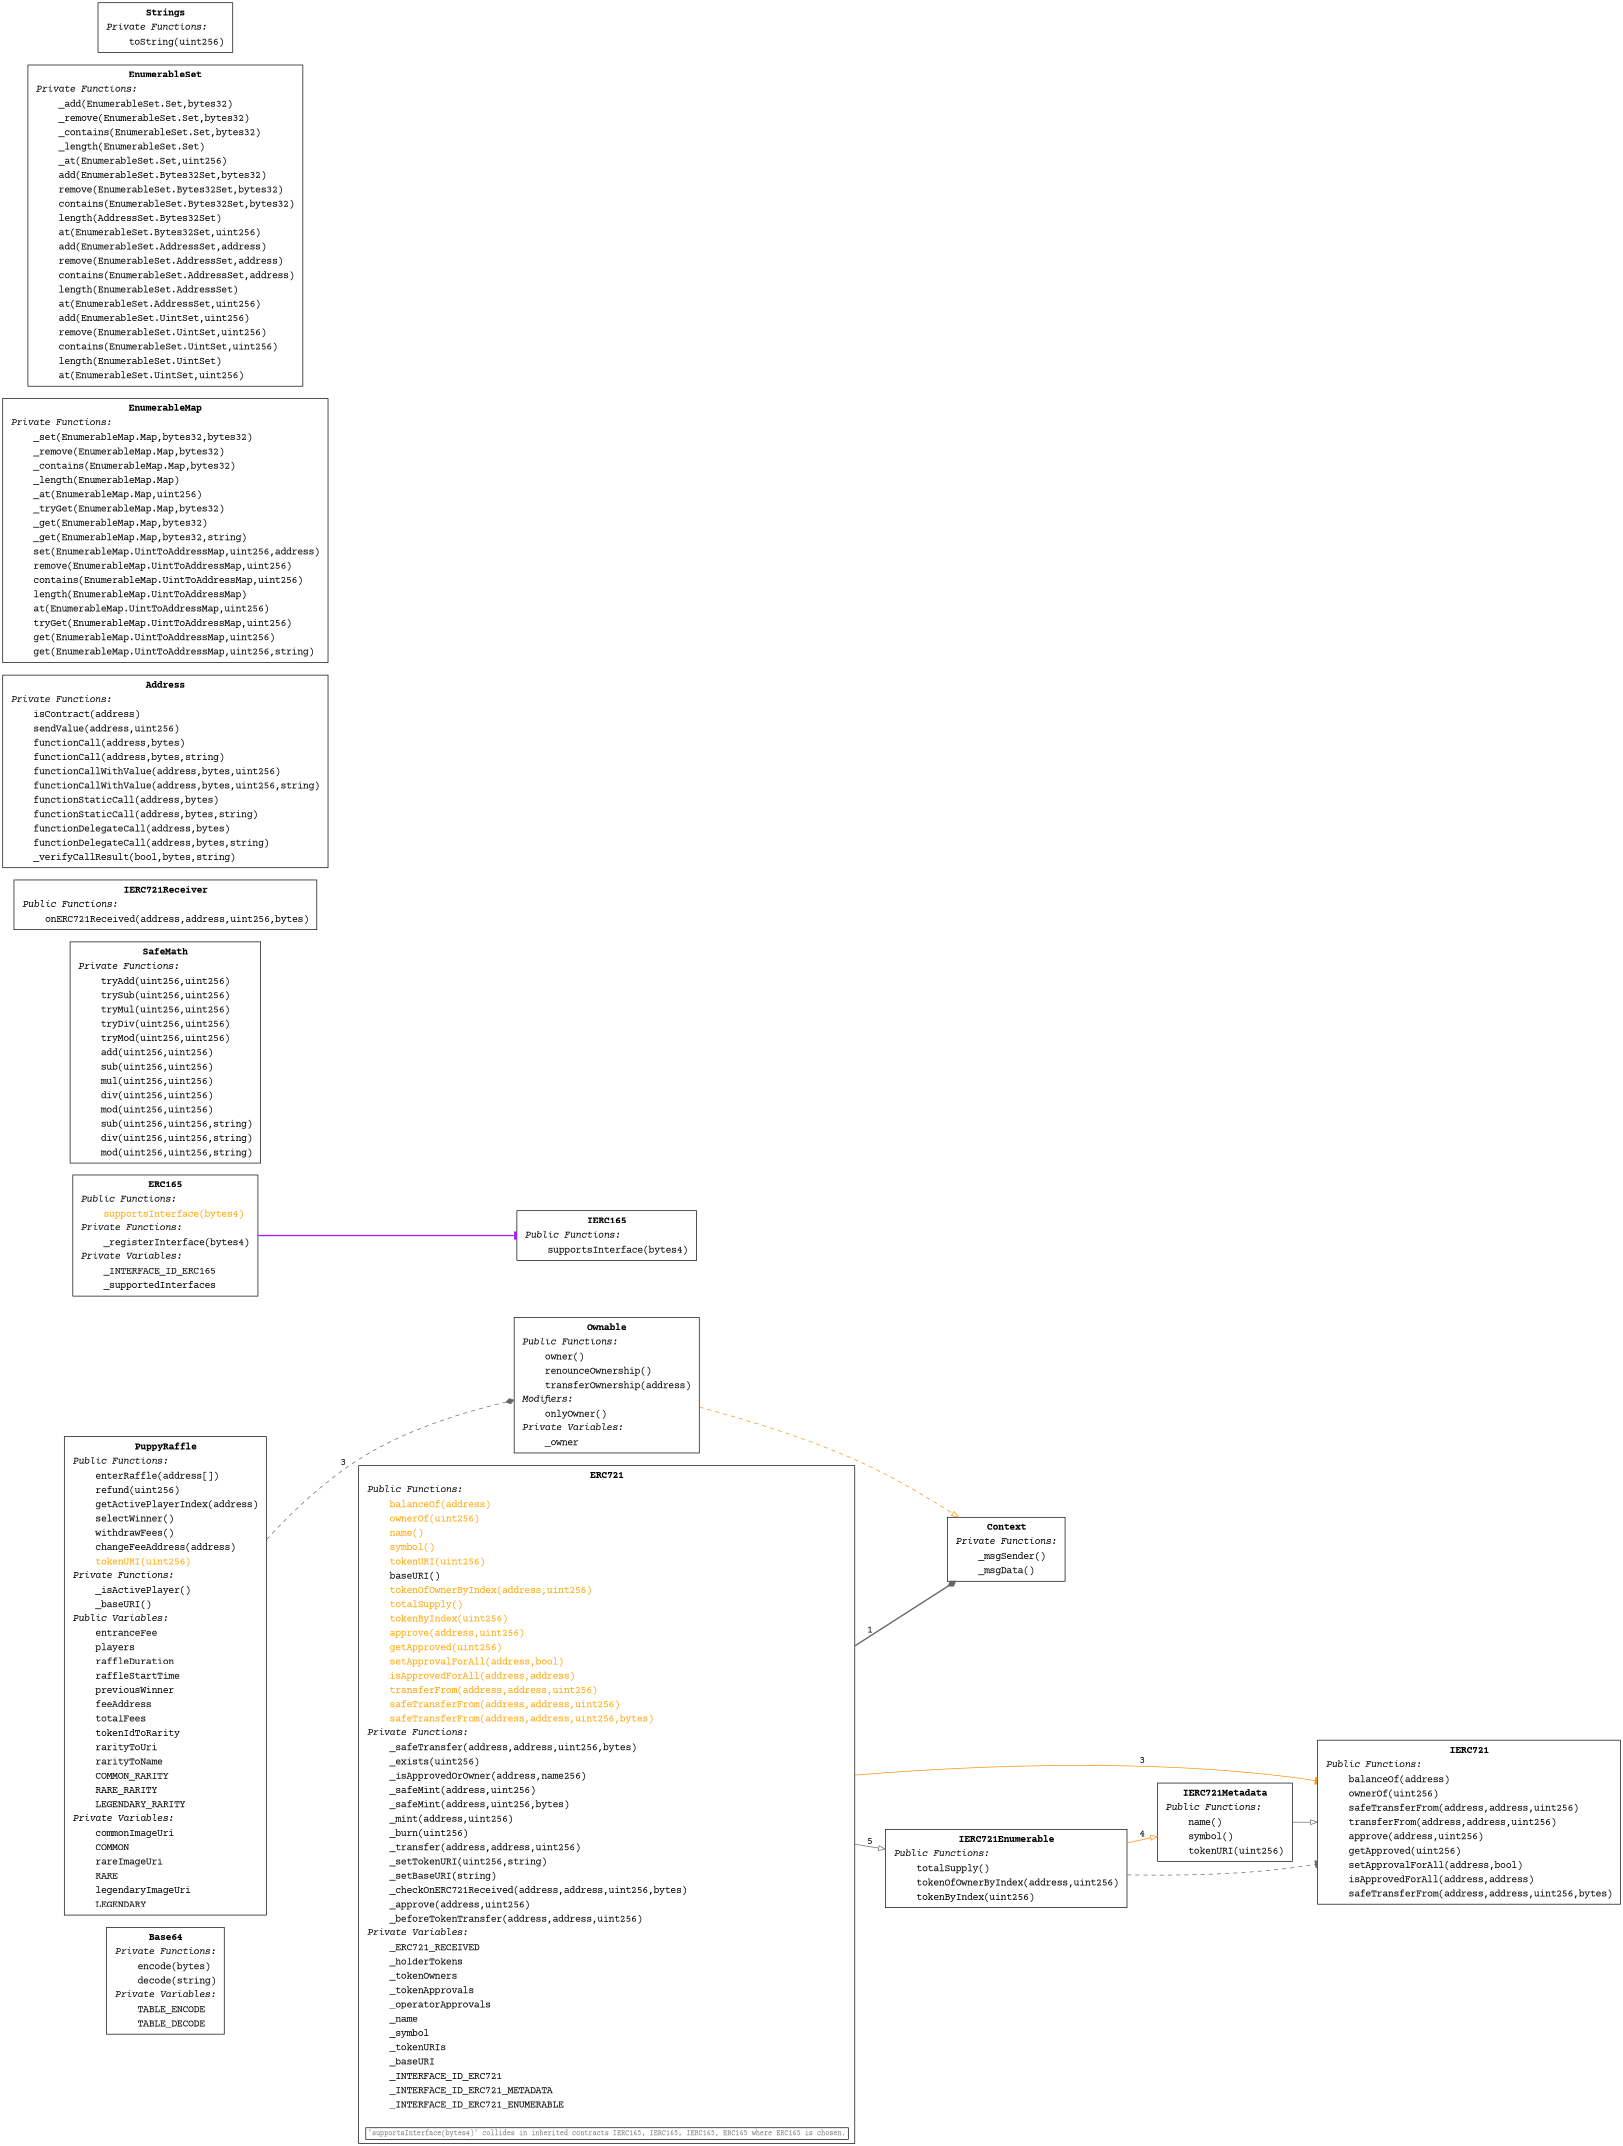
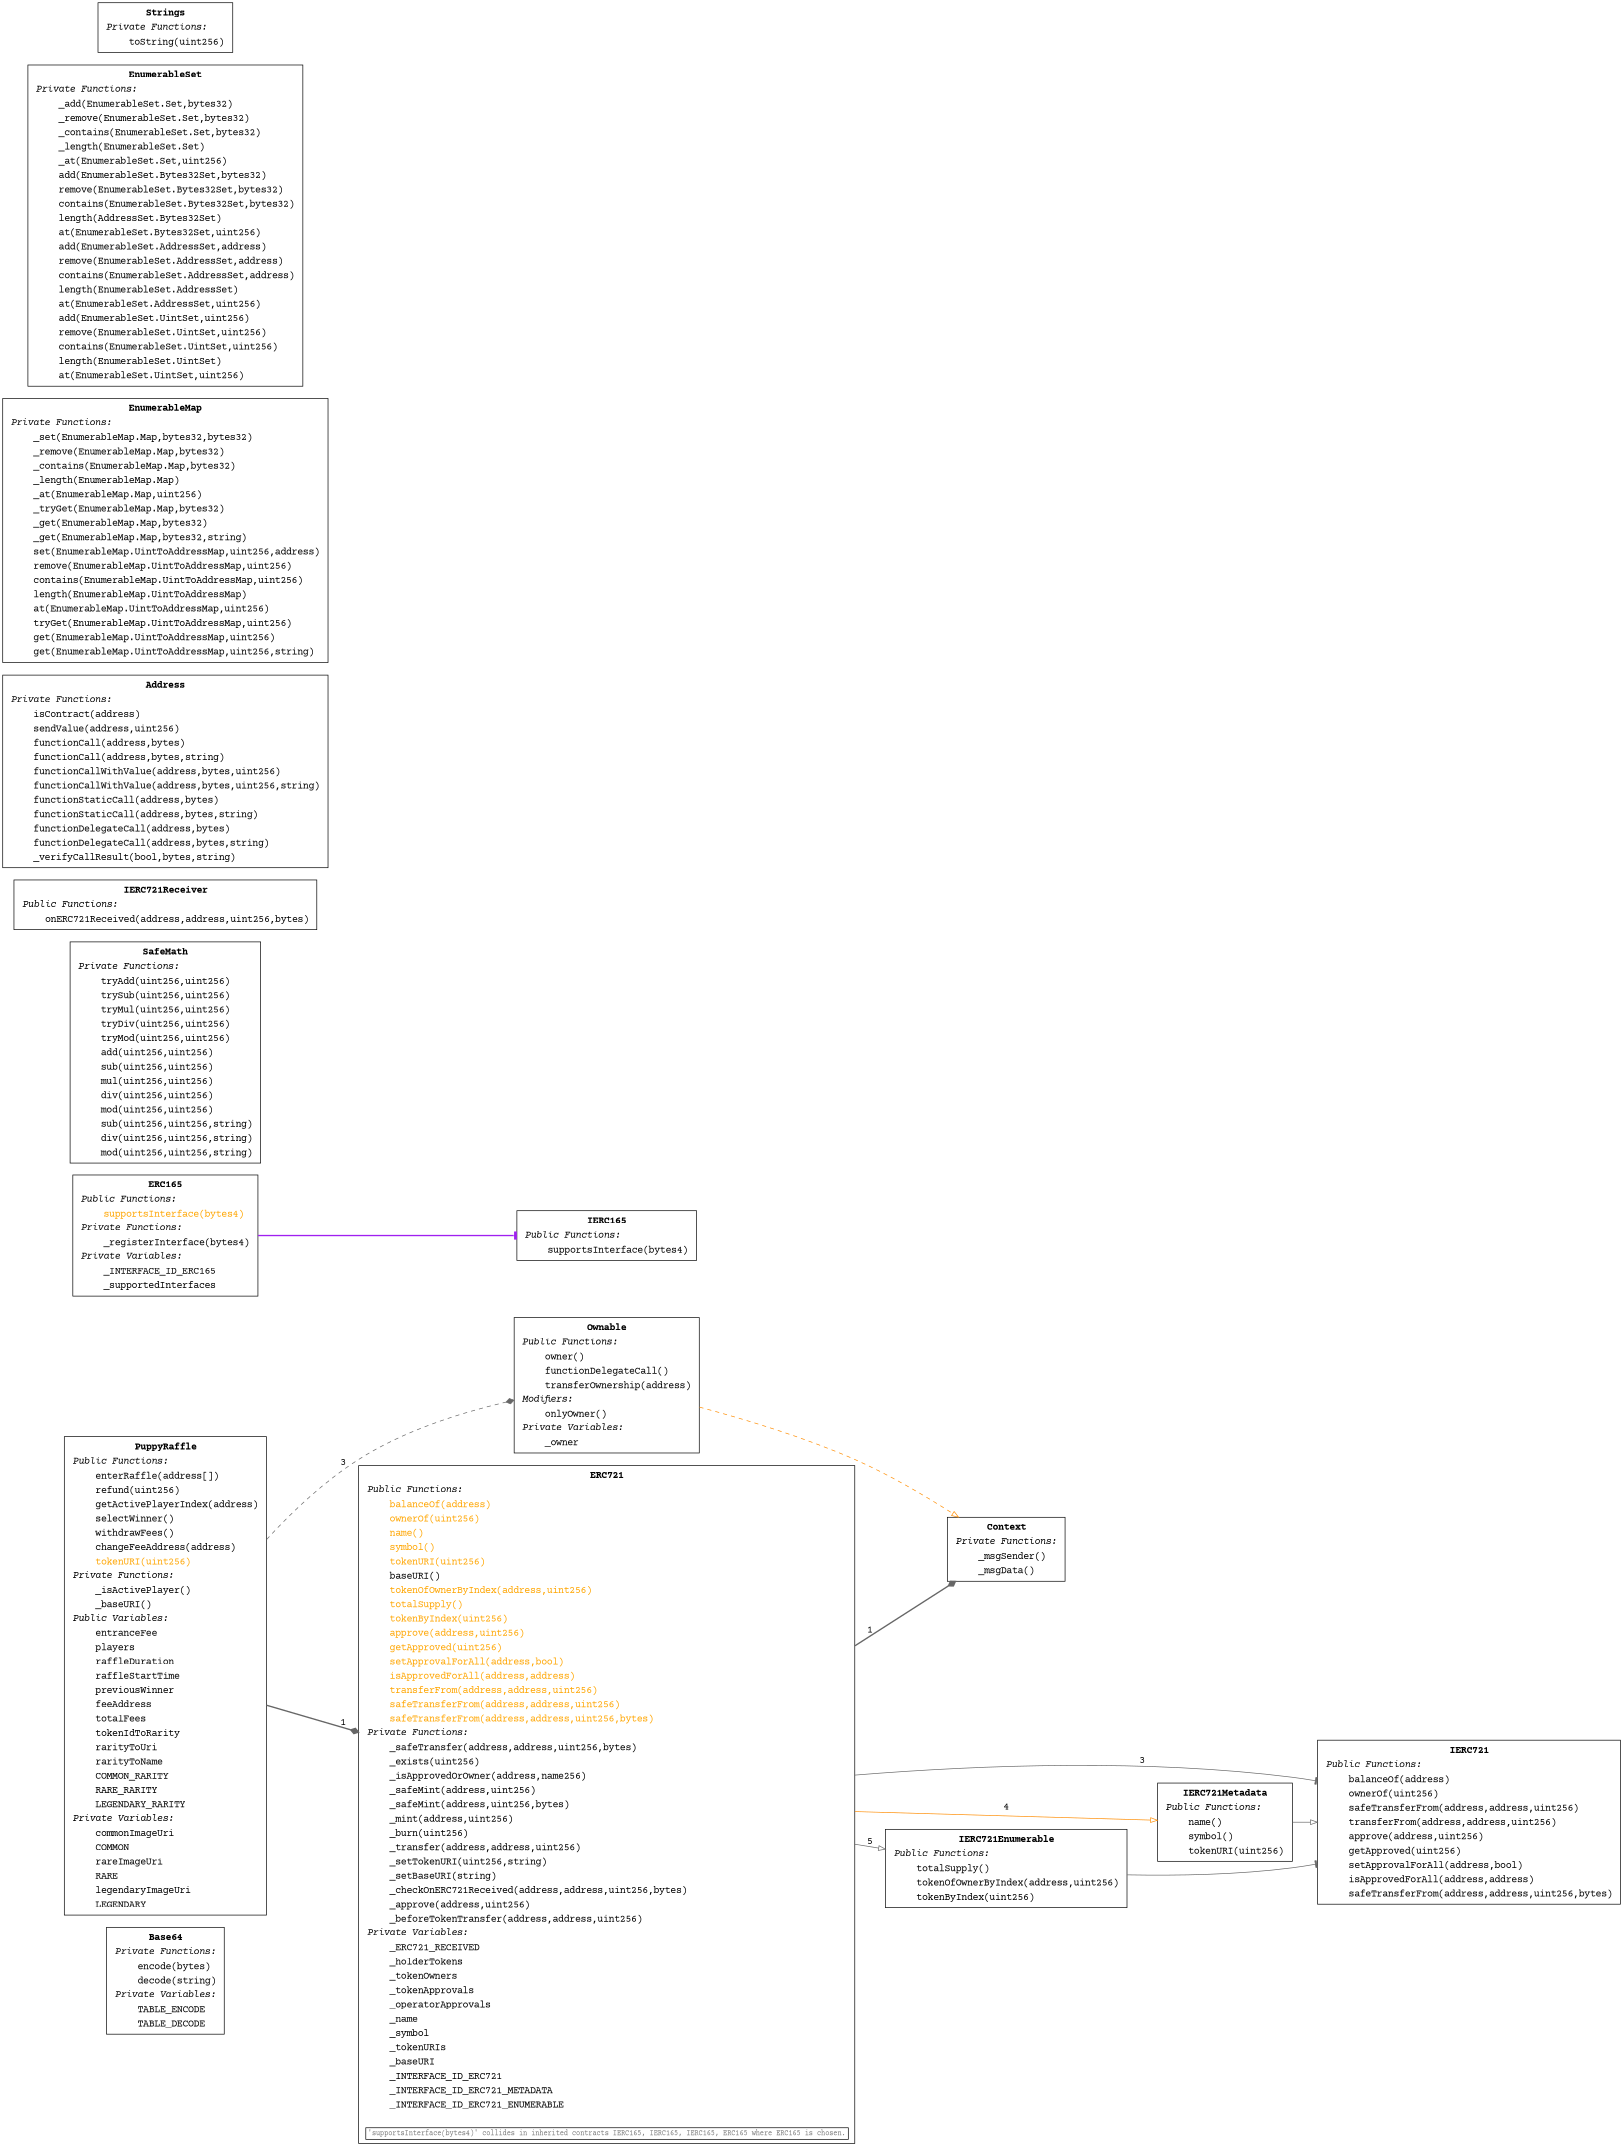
(587, 1371) -> (595, 1371)
none -> (309, 1718)
(1085, 1766) -> (1085, 1766)
(1139, 1840) -> (1003, 1816)
(1221, 1874) -> (1221, 1874)
